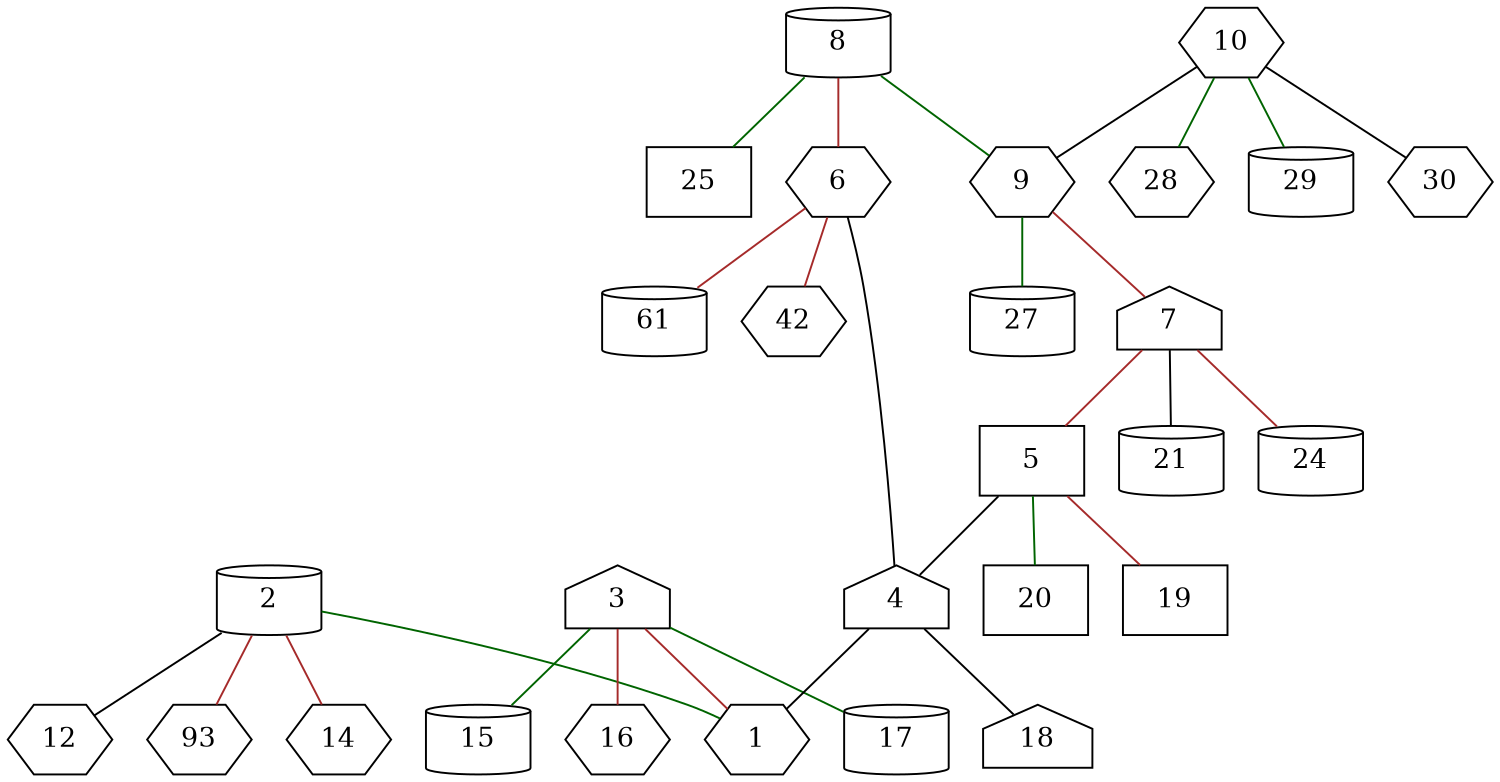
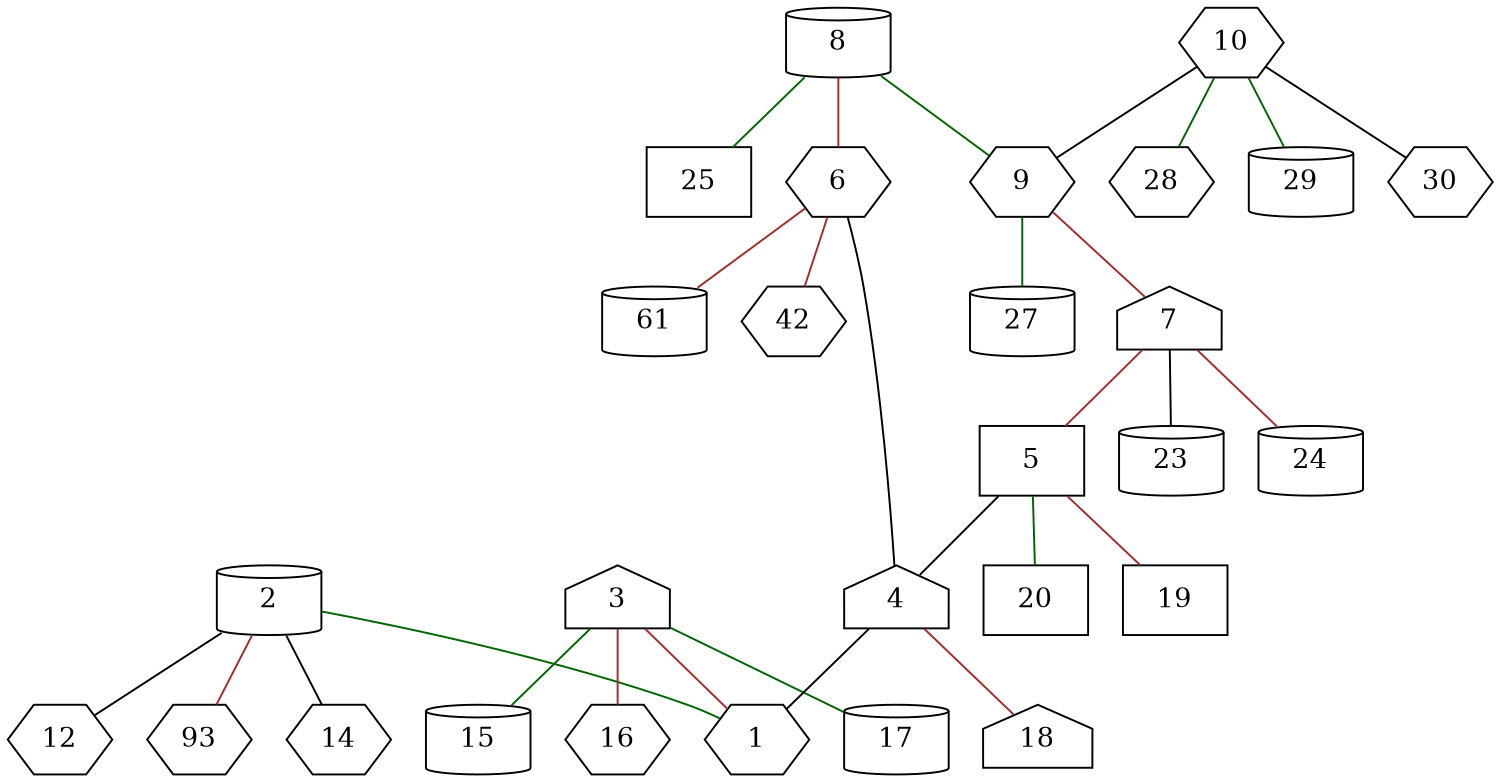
(1171, 461) -> (1171, 461)
(304, 670) -> (304, 670)
(969, 672) -> (969, 672)
